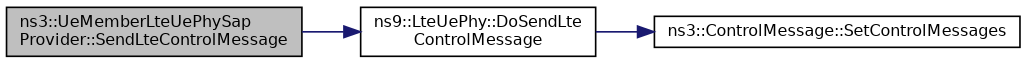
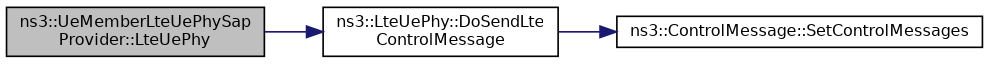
(154, 32) -> (135, 32)
(478, 32) -> (441, 32)
